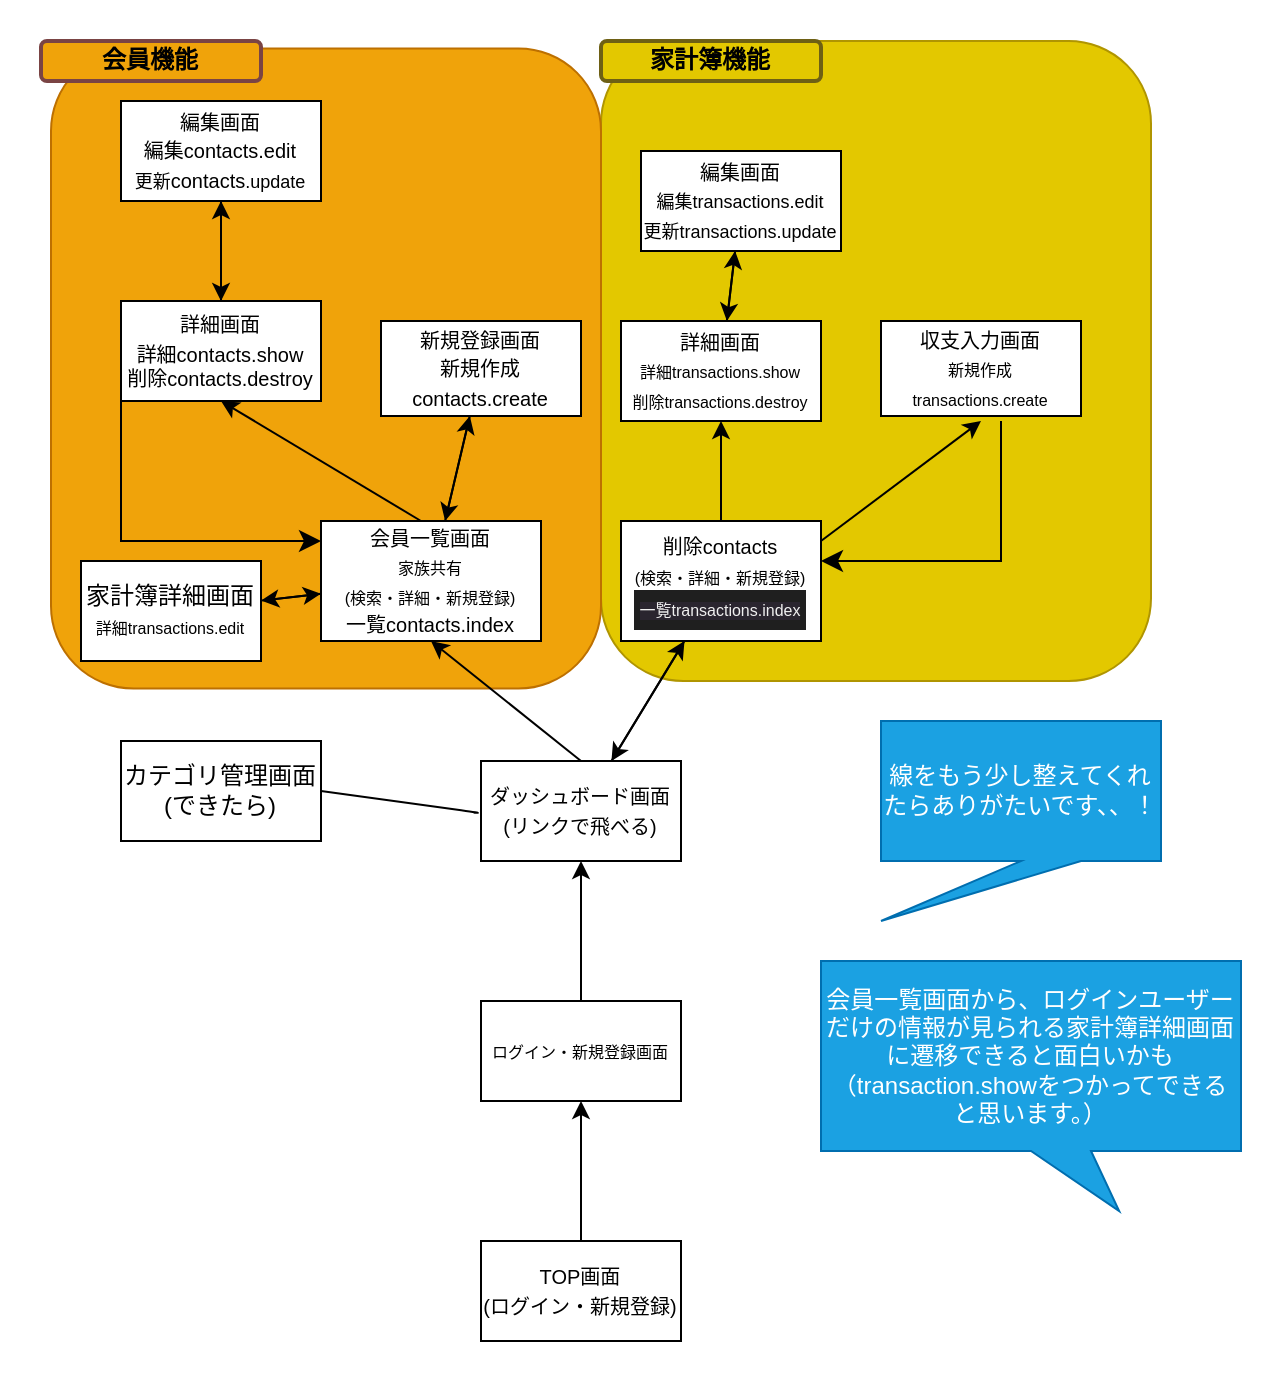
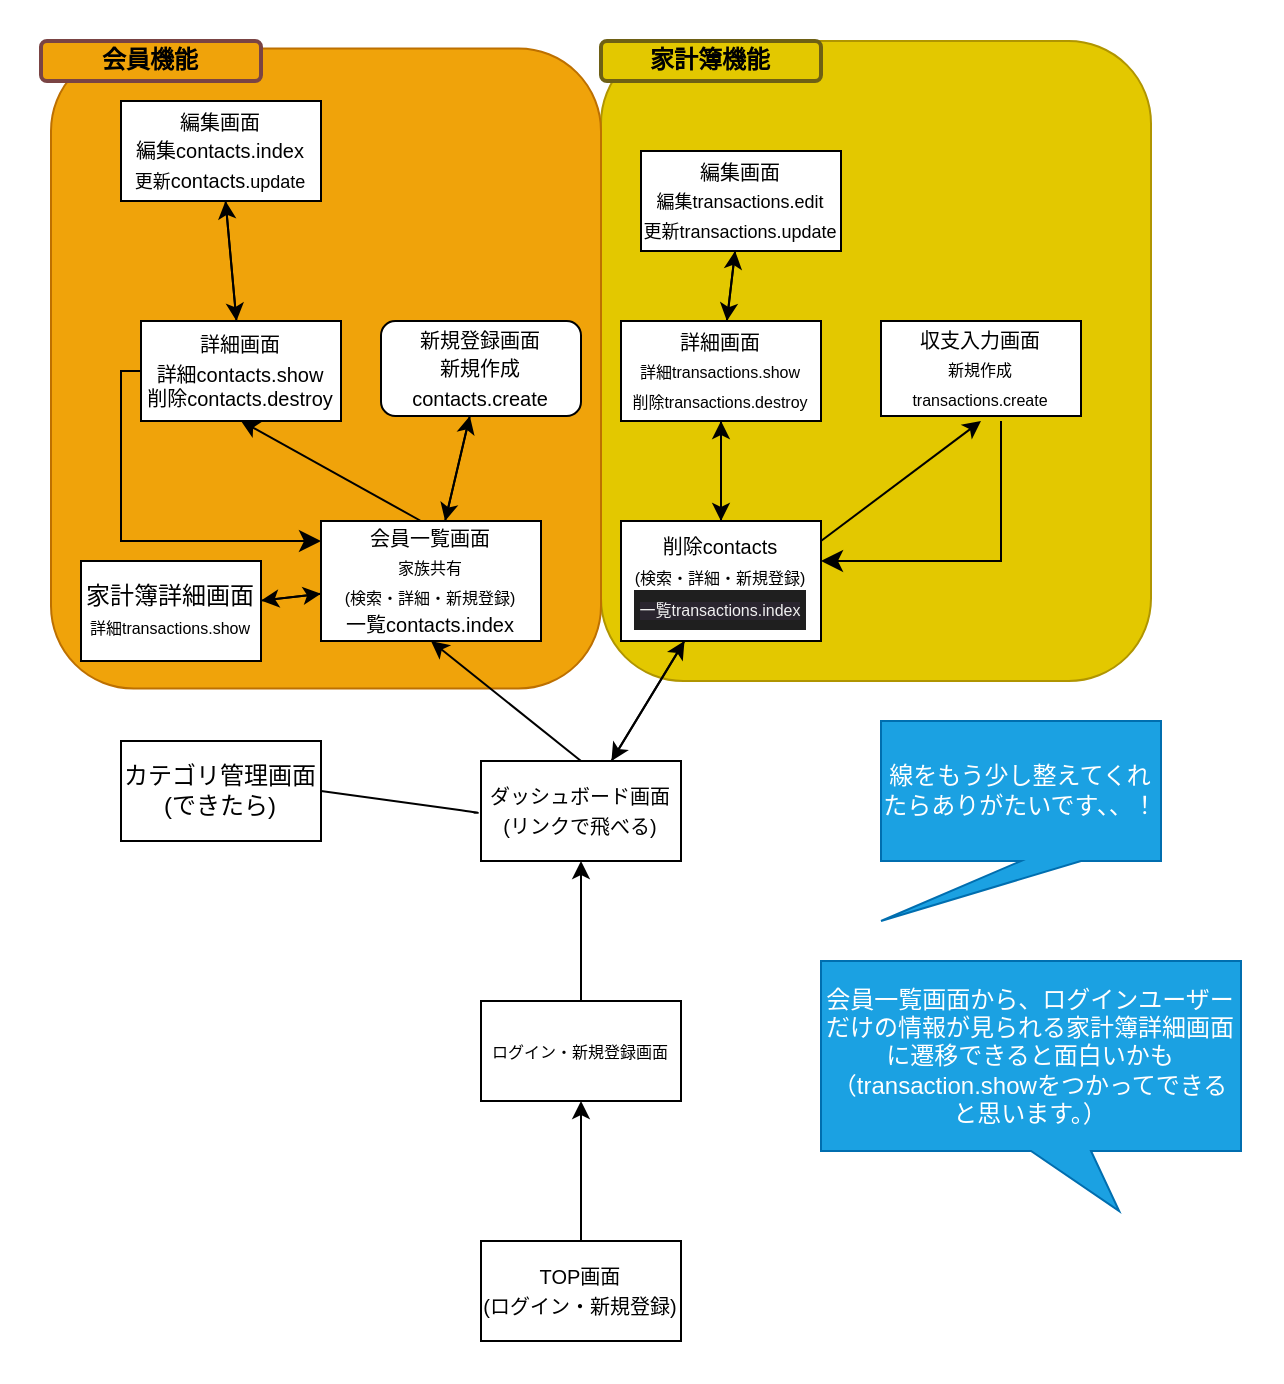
(221, 151) -> (221, 151)
(221, 351) -> (241, 371)
(481, 369) -> (481, 369)
none -> (721, 422)
(171, 611) -> (171, 611)
